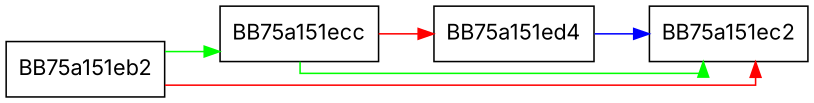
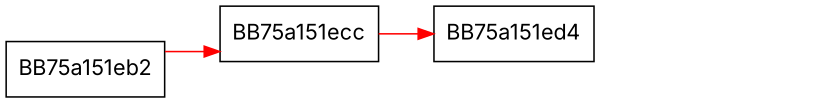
(729, 34) -> none
(185, 52) -> (185, 52)
